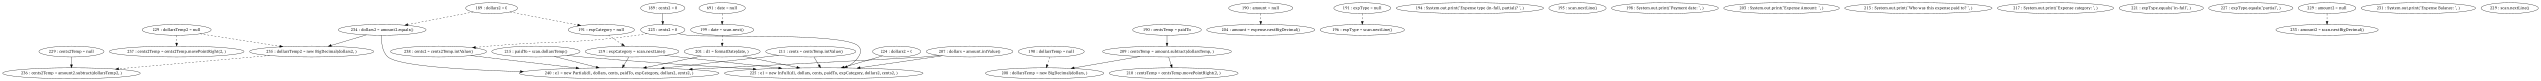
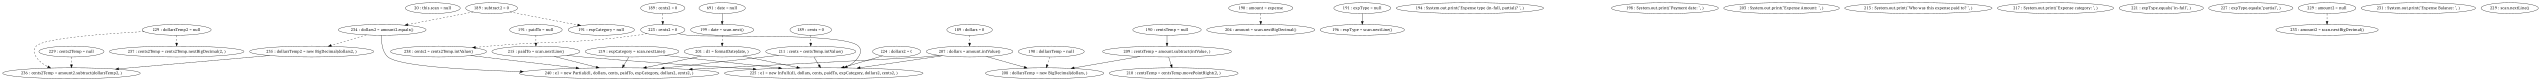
none -> (433, 8)
(492, 8) -> (492, 8)
(1261, 8) -> (1261, 8)
(1577, 8) -> none
(663, 18) -> (663, 18)
(722, 18) -> (722, 18)
(1362, 18) -> (1362, 18)
none -> (536, 30)
none -> (811, 30)
none -> (970, 30)
(1167, 30) -> (1167, 30)
(1261, 30) -> (1261, 30)
(240, 40) -> (76, 37)
(349, 40) -> (349, 40)
(616, 40) -> none
(177, 52) -> (177, 52)
(536, 52) -> (536, 52)
(1167, 52) -> (1167, 52)
(71, 61) -> (71, 61)
(194, 62) -> (194, 62)
none -> (1005, 62)
